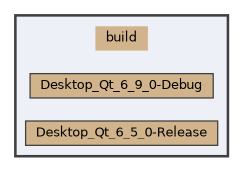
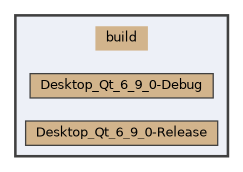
(122, 133) -> (122, 133)
